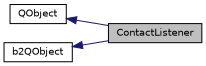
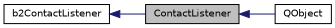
(92, 23) -> (262, 14)
(38, 52) -> (57, 14)
